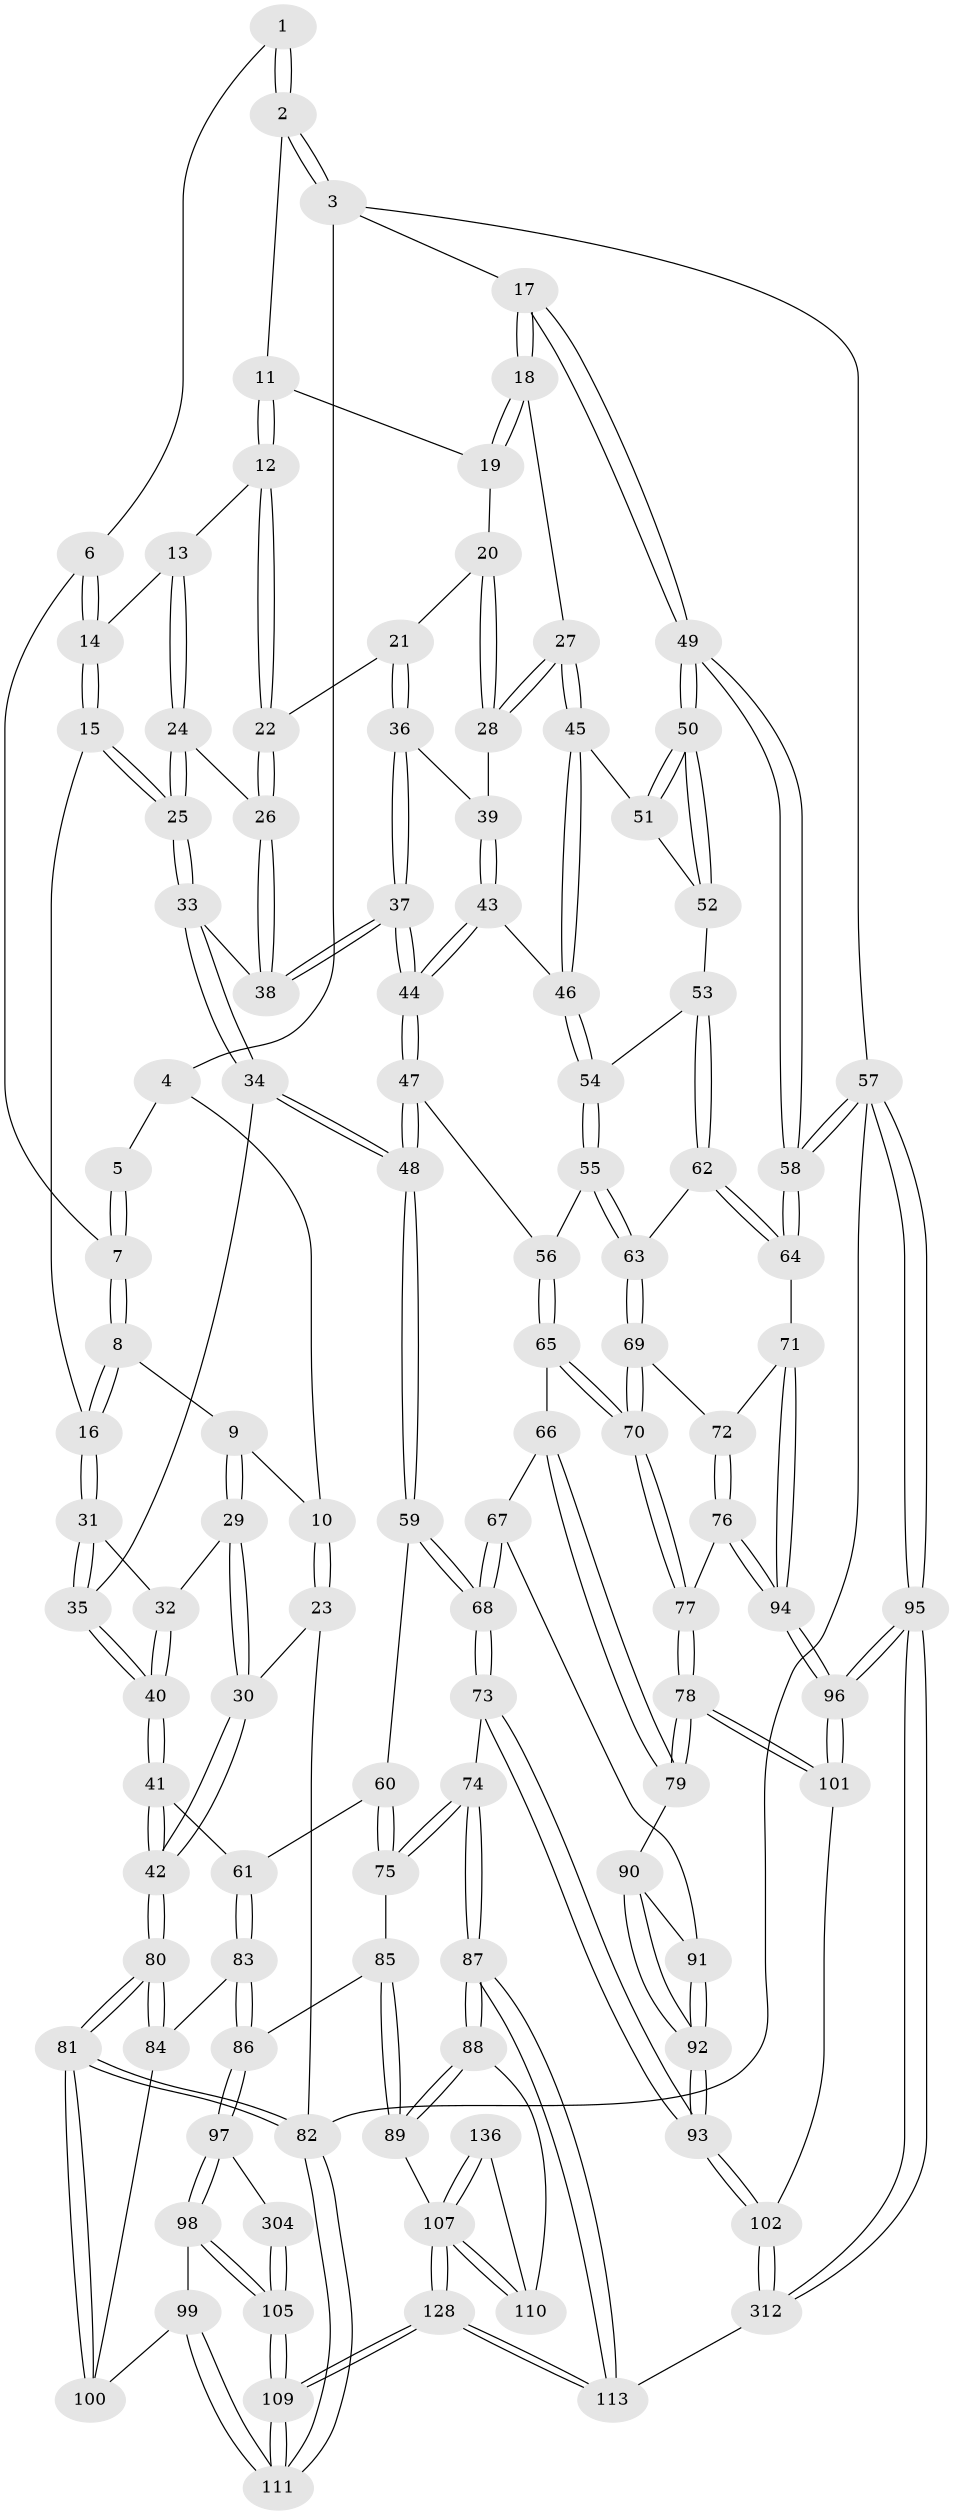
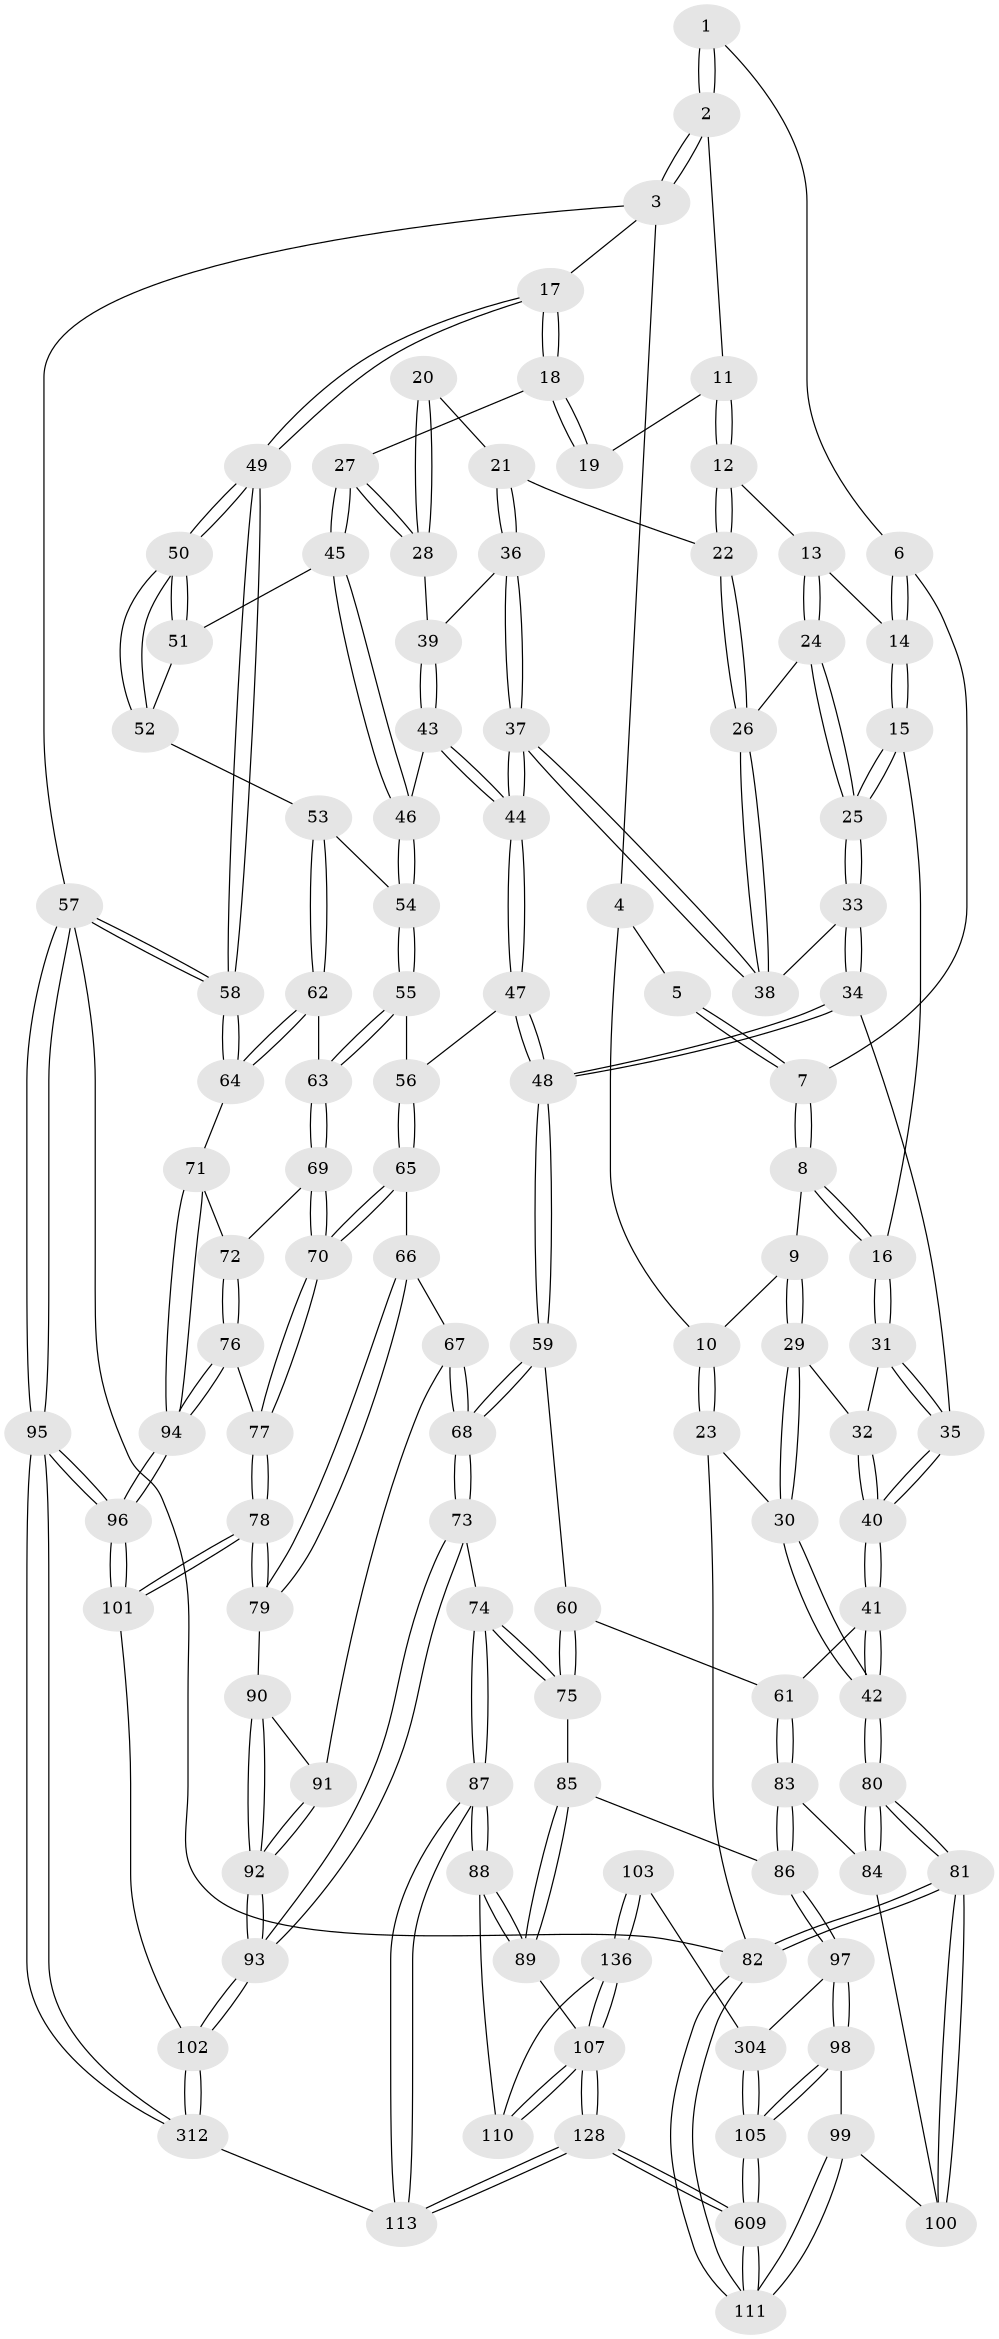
(490, 510) -> none
none -> (638, 1873)
(278, 2400) -> (751, 2224)
